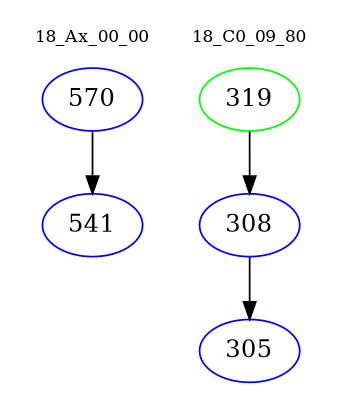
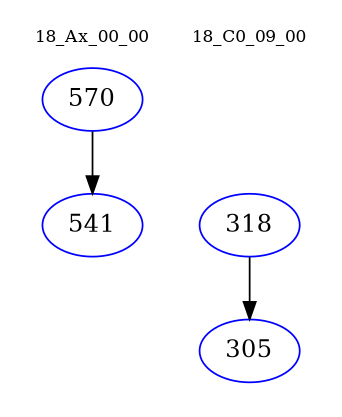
(250, 38) -> (250, 38)
(250, 100) -> none
(250, 225) -> (250, 225)
